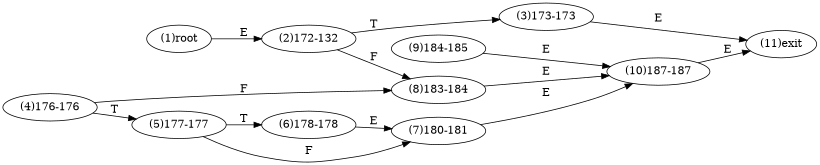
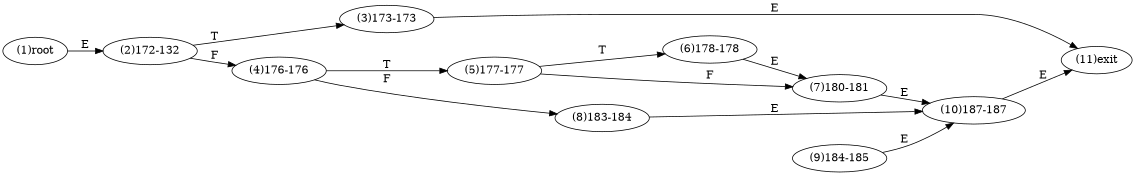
(370, 63) -> (209, 61)
